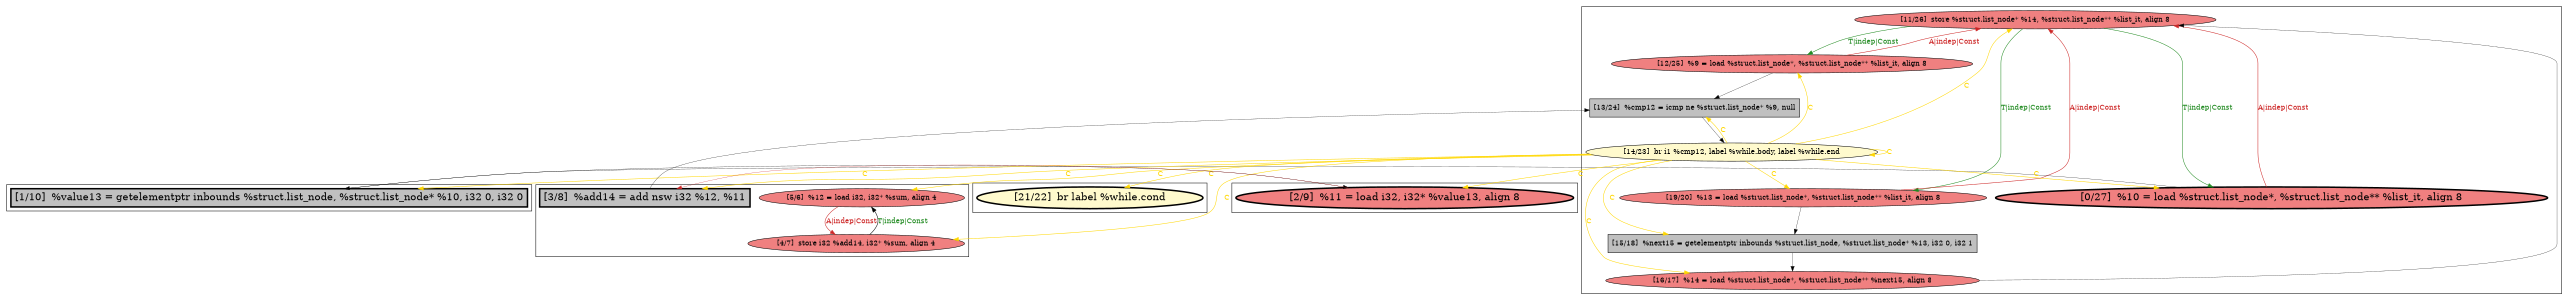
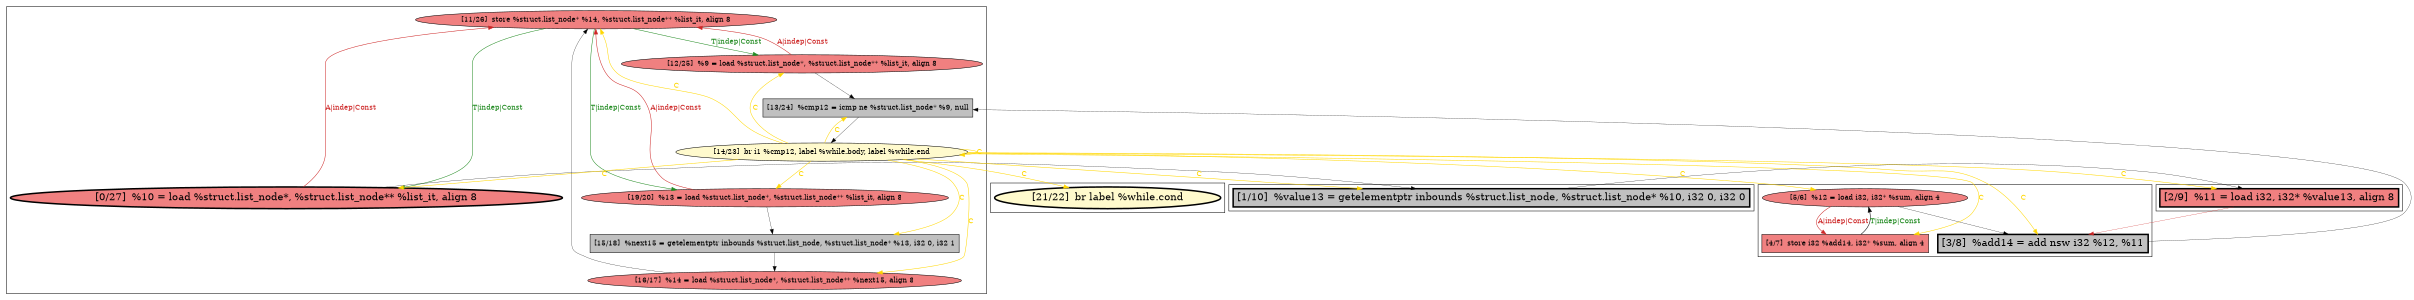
(1405, 198) -> (2279, 198)
none -> (1951, 220)
(856, 244) -> (1845, 244)
